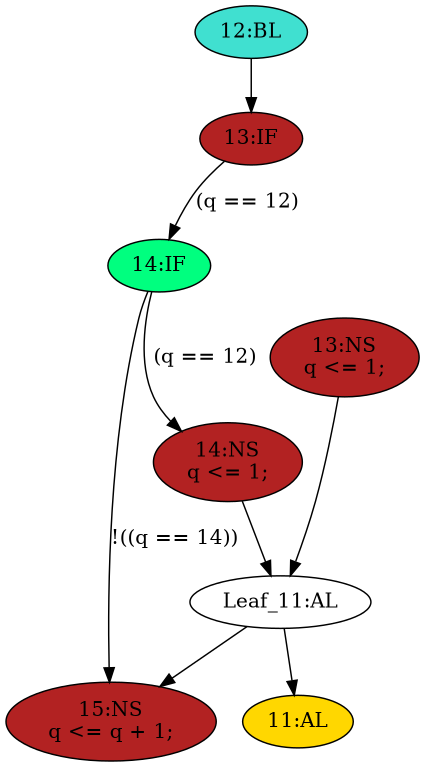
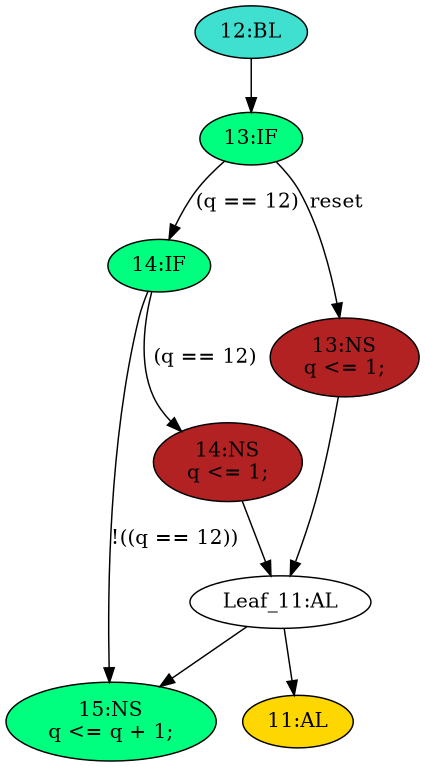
(251, 139) -> (251, 139)
none -> (316, 228)
(175, 539) -> (175, 539)
(111, 722) -> (111, 722)
